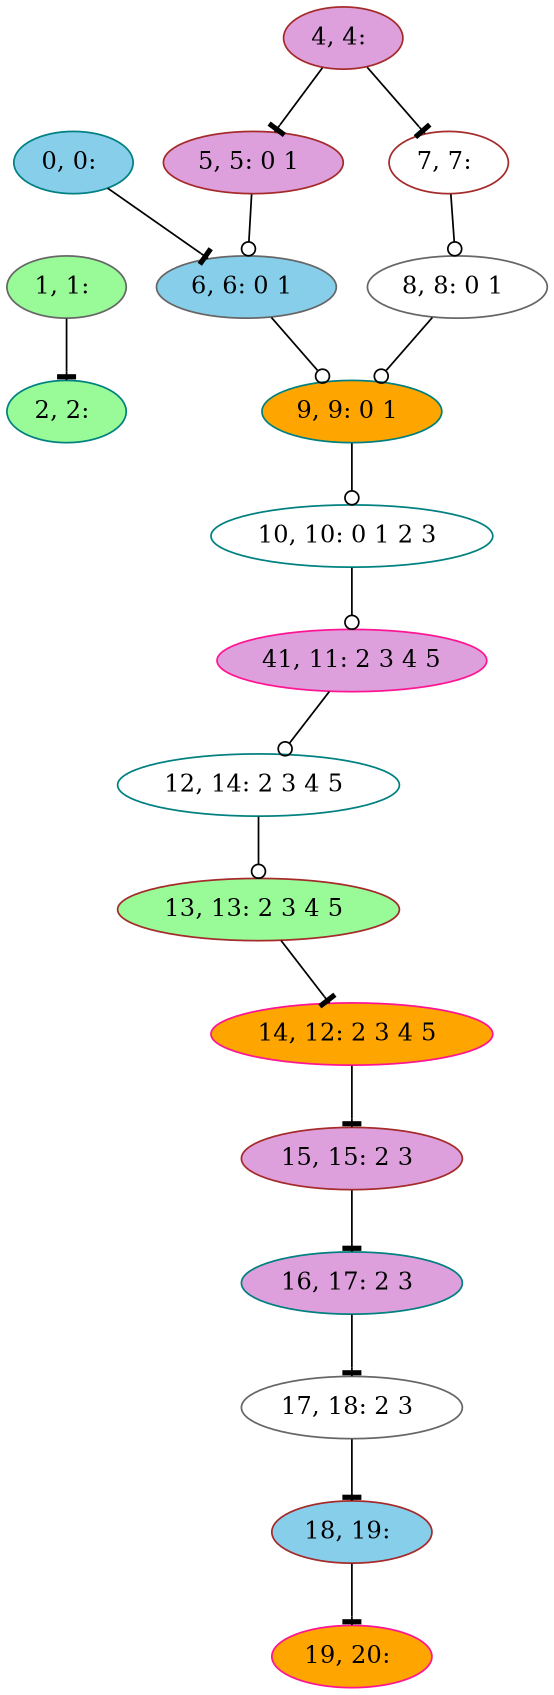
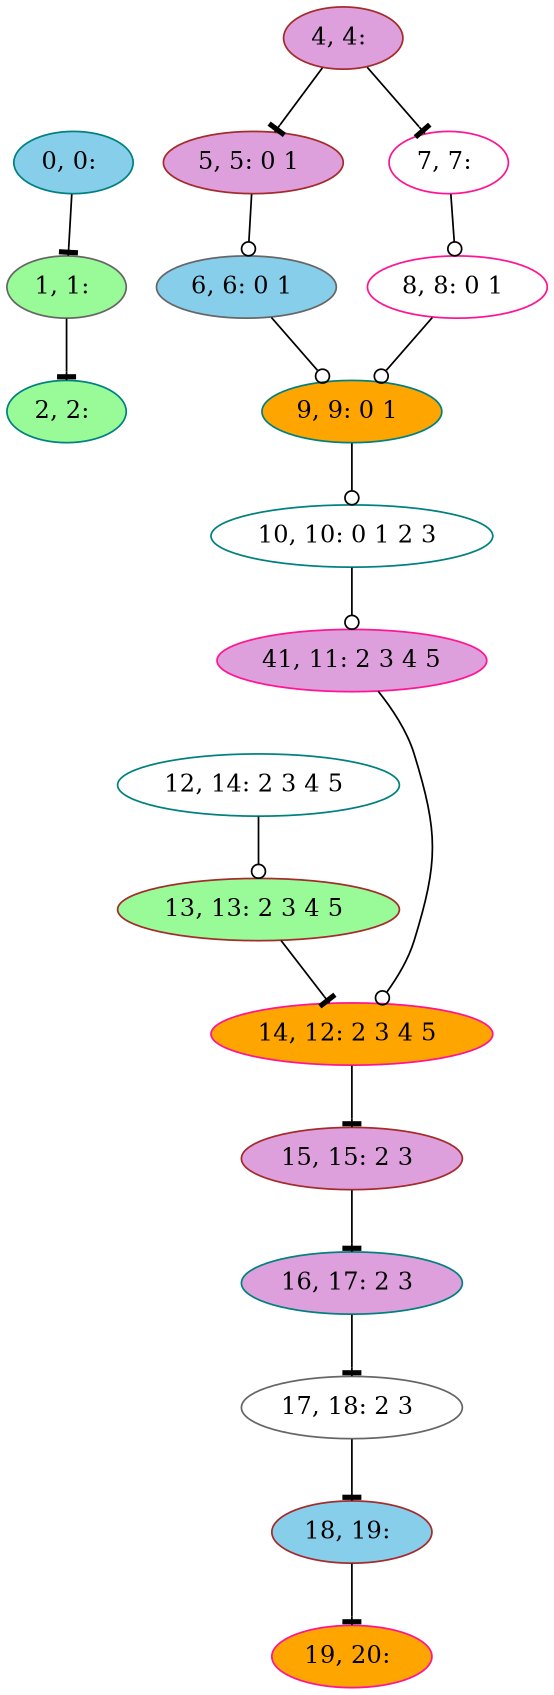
(449, 163) -> (449, 163)
(154, 221) -> (70, 221)
(457, 287) -> (457, 287)
(309, 717) -> (432, 840)
